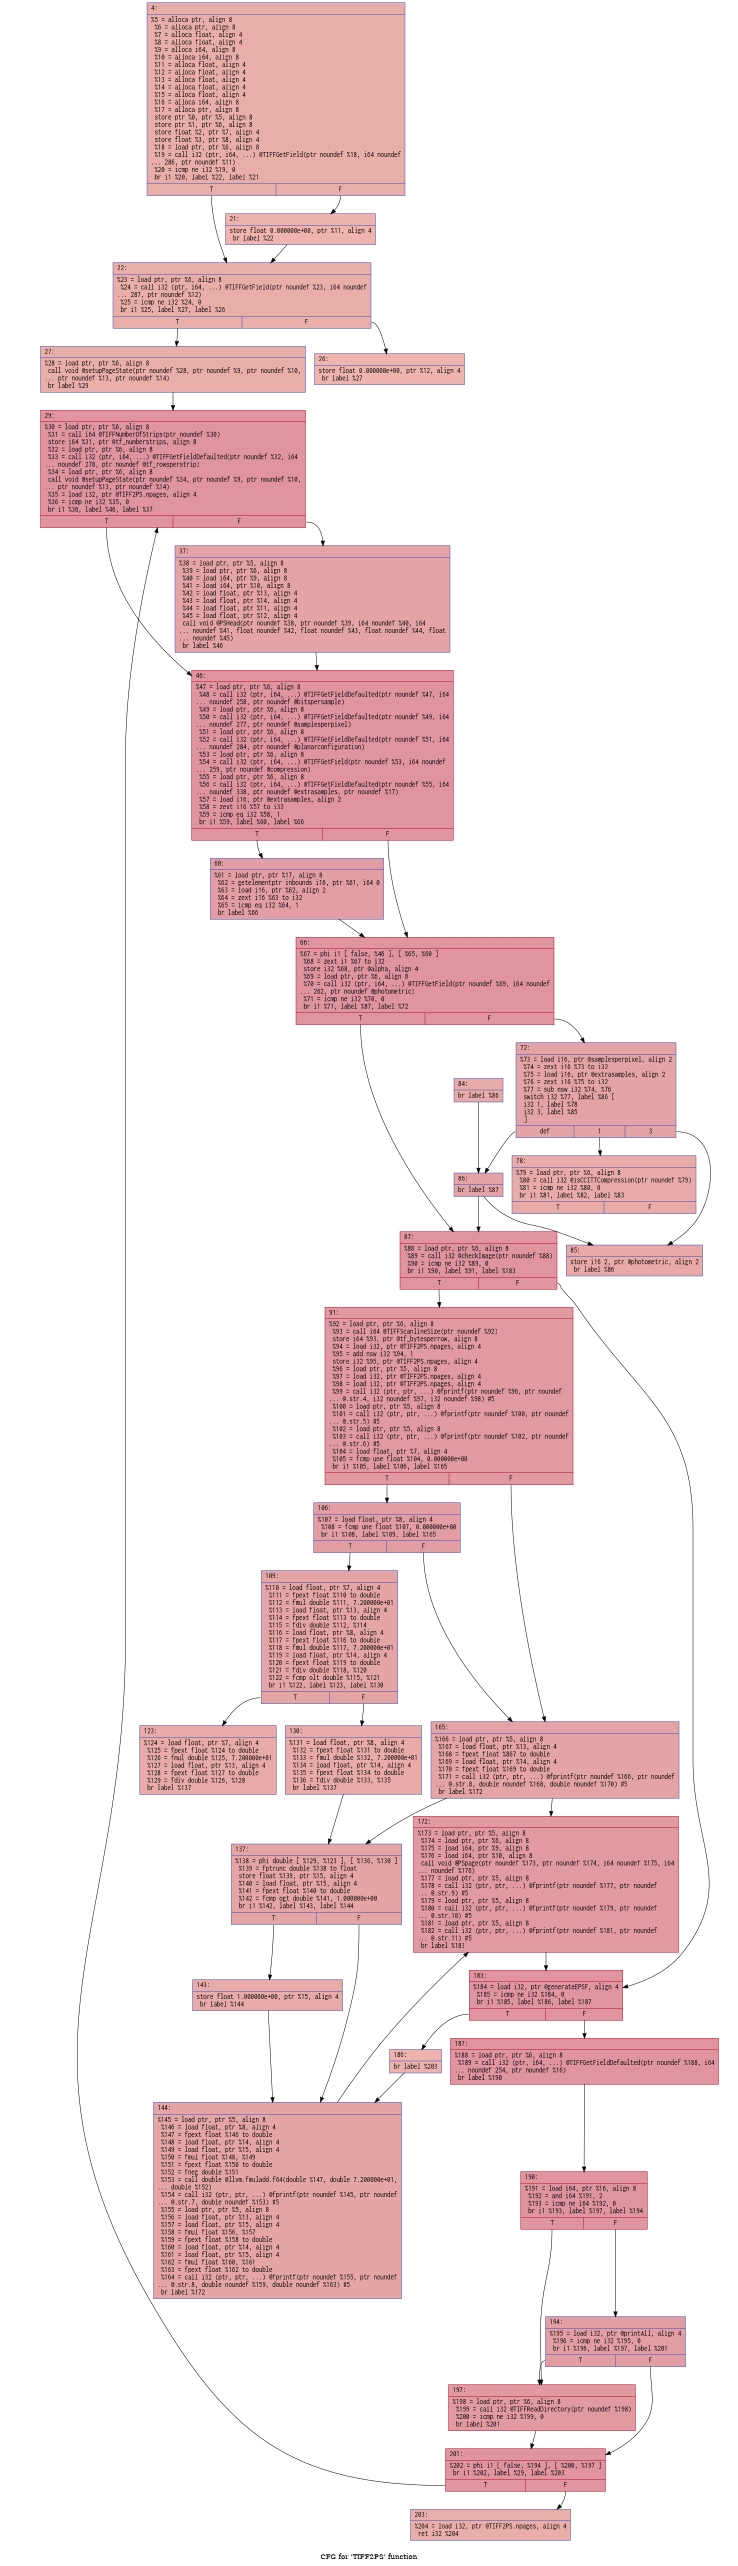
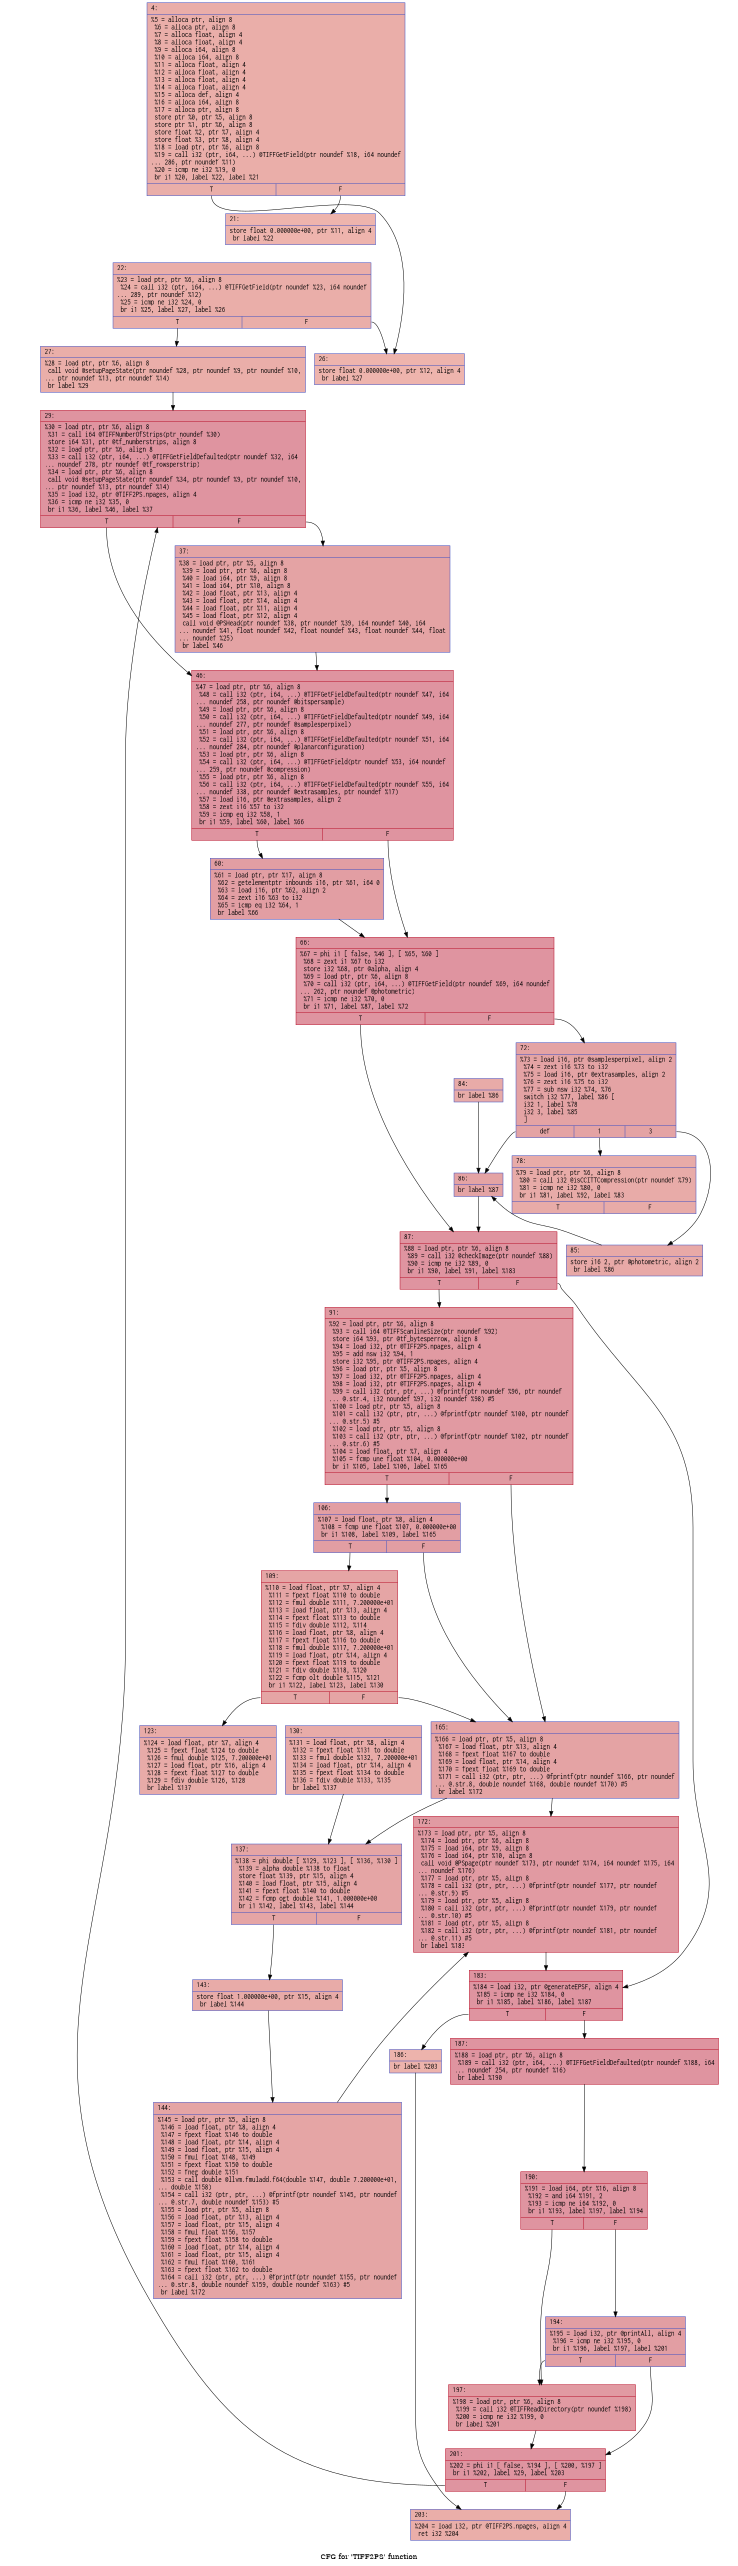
(199, 95) -> (195, 95)
(216, 227) -> (364, 207)
(281, 252) -> none
(159, 295) -> (159, 295)
(206, 638) -> (206, 638)
(570, 1196) -> (570, 1196)
(533, 1225) -> (546, 1226)
(330, 1637) -> (330, 1637)
(363, 1712) -> (435, 1706)
(493, 1754) -> (493, 1754)
(205, 1766) -> (205, 1766)
(296, 1869) -> (293, 1869)
(349, 2013) -> none
(391, 2086) -> (416, 2296)
(185, 2188) -> (185, 2188)
